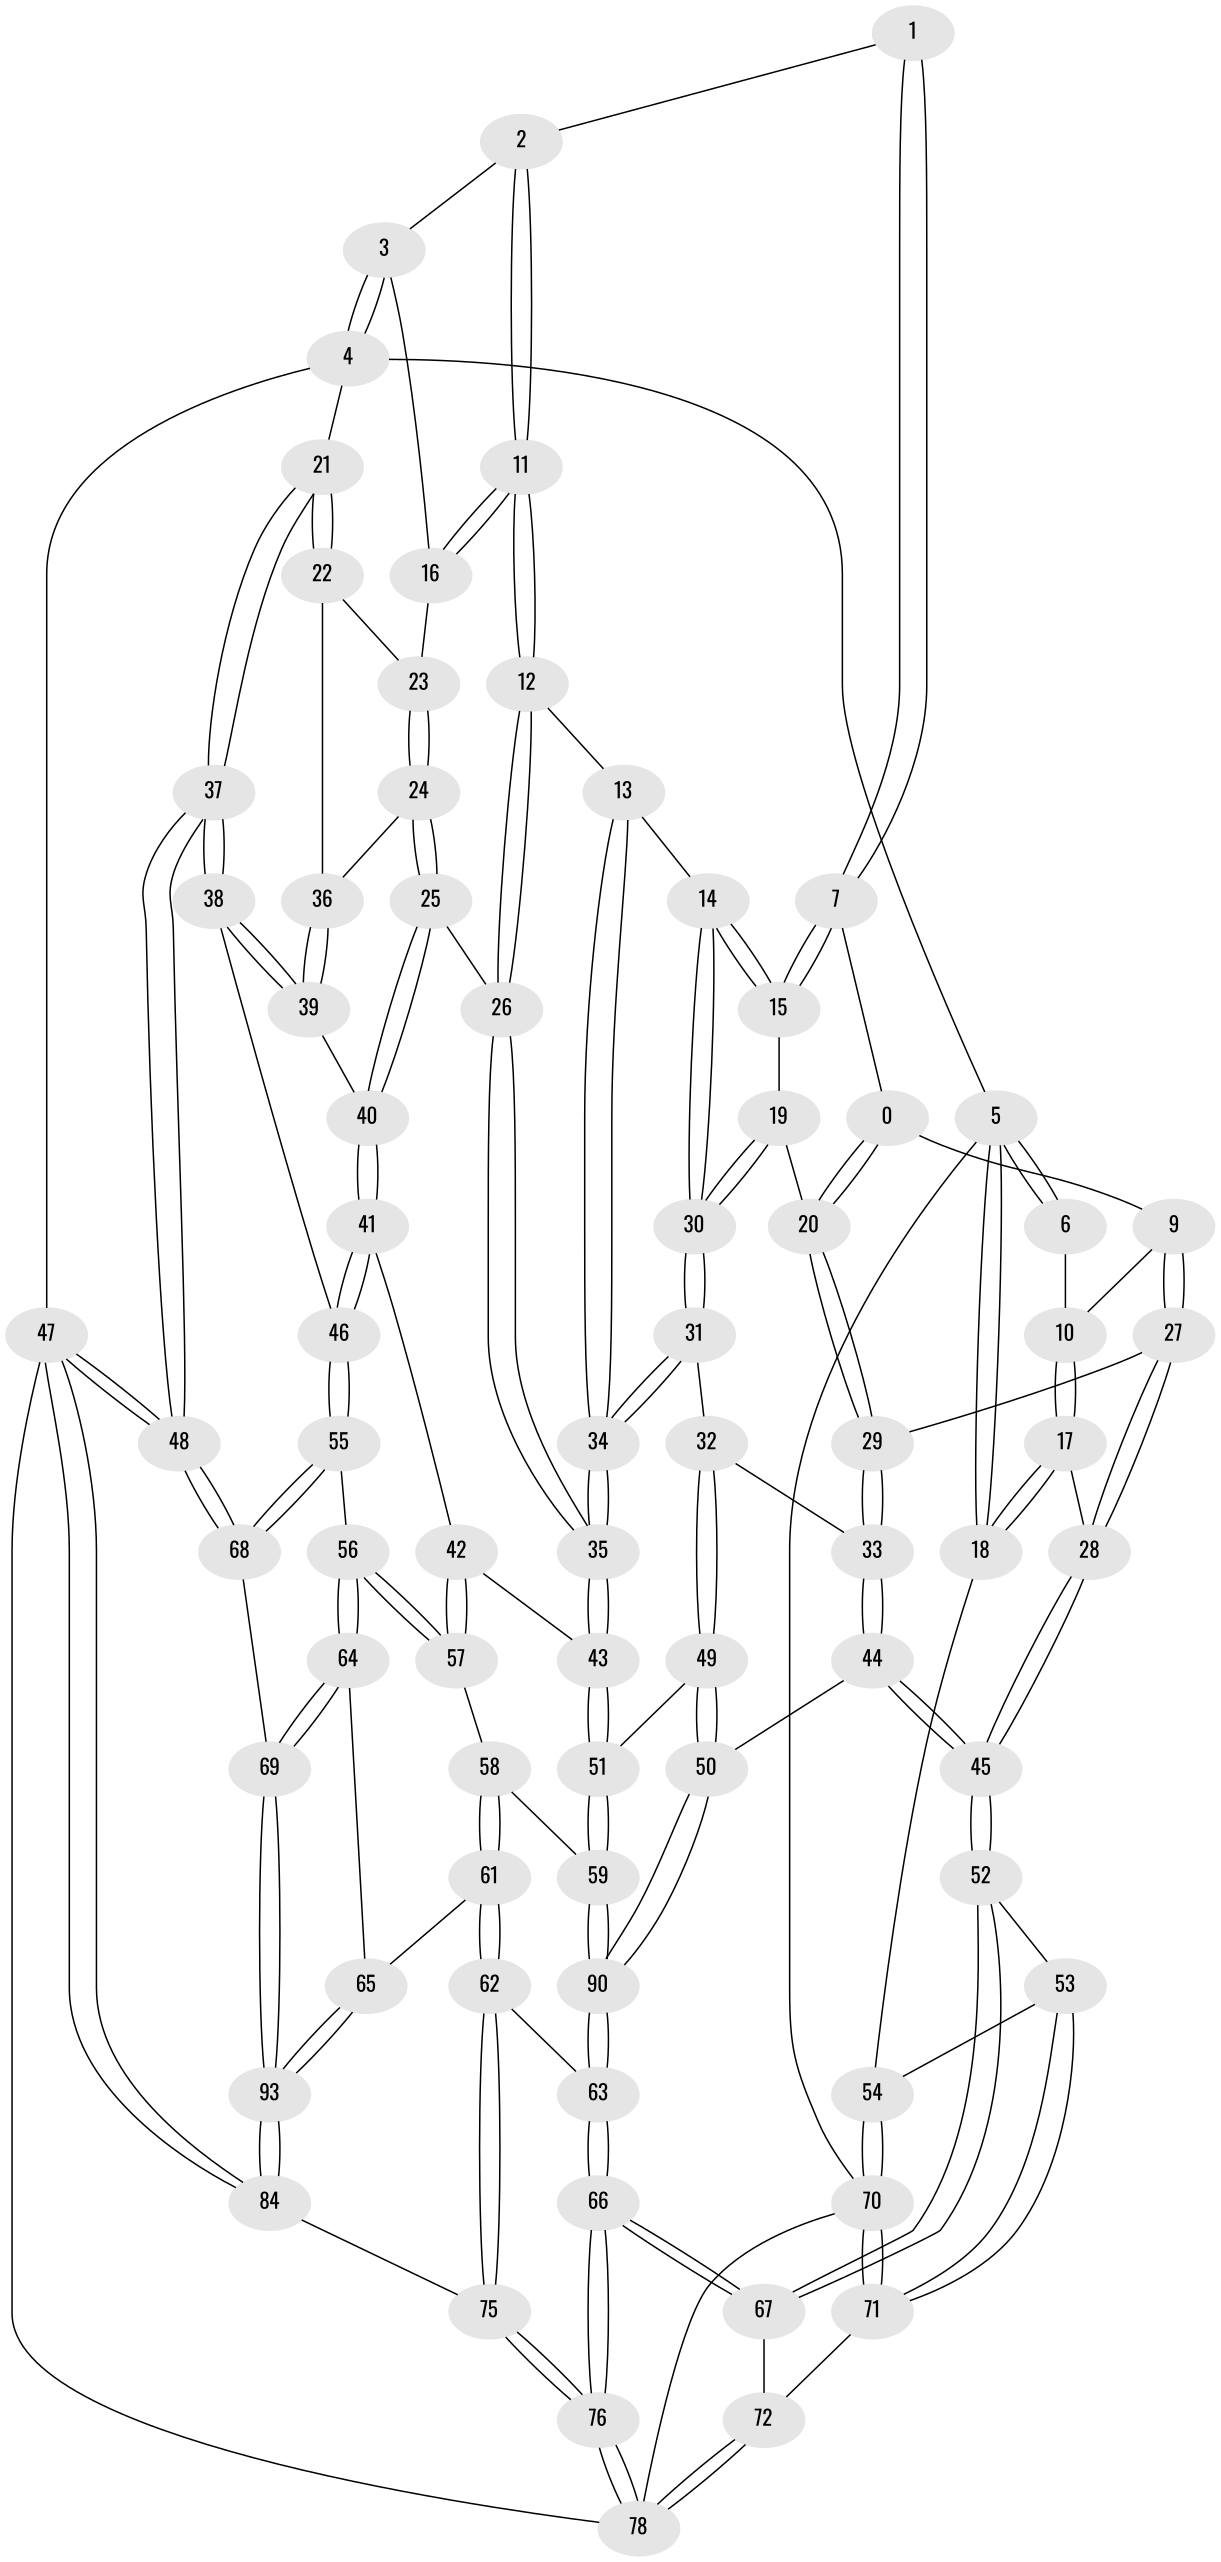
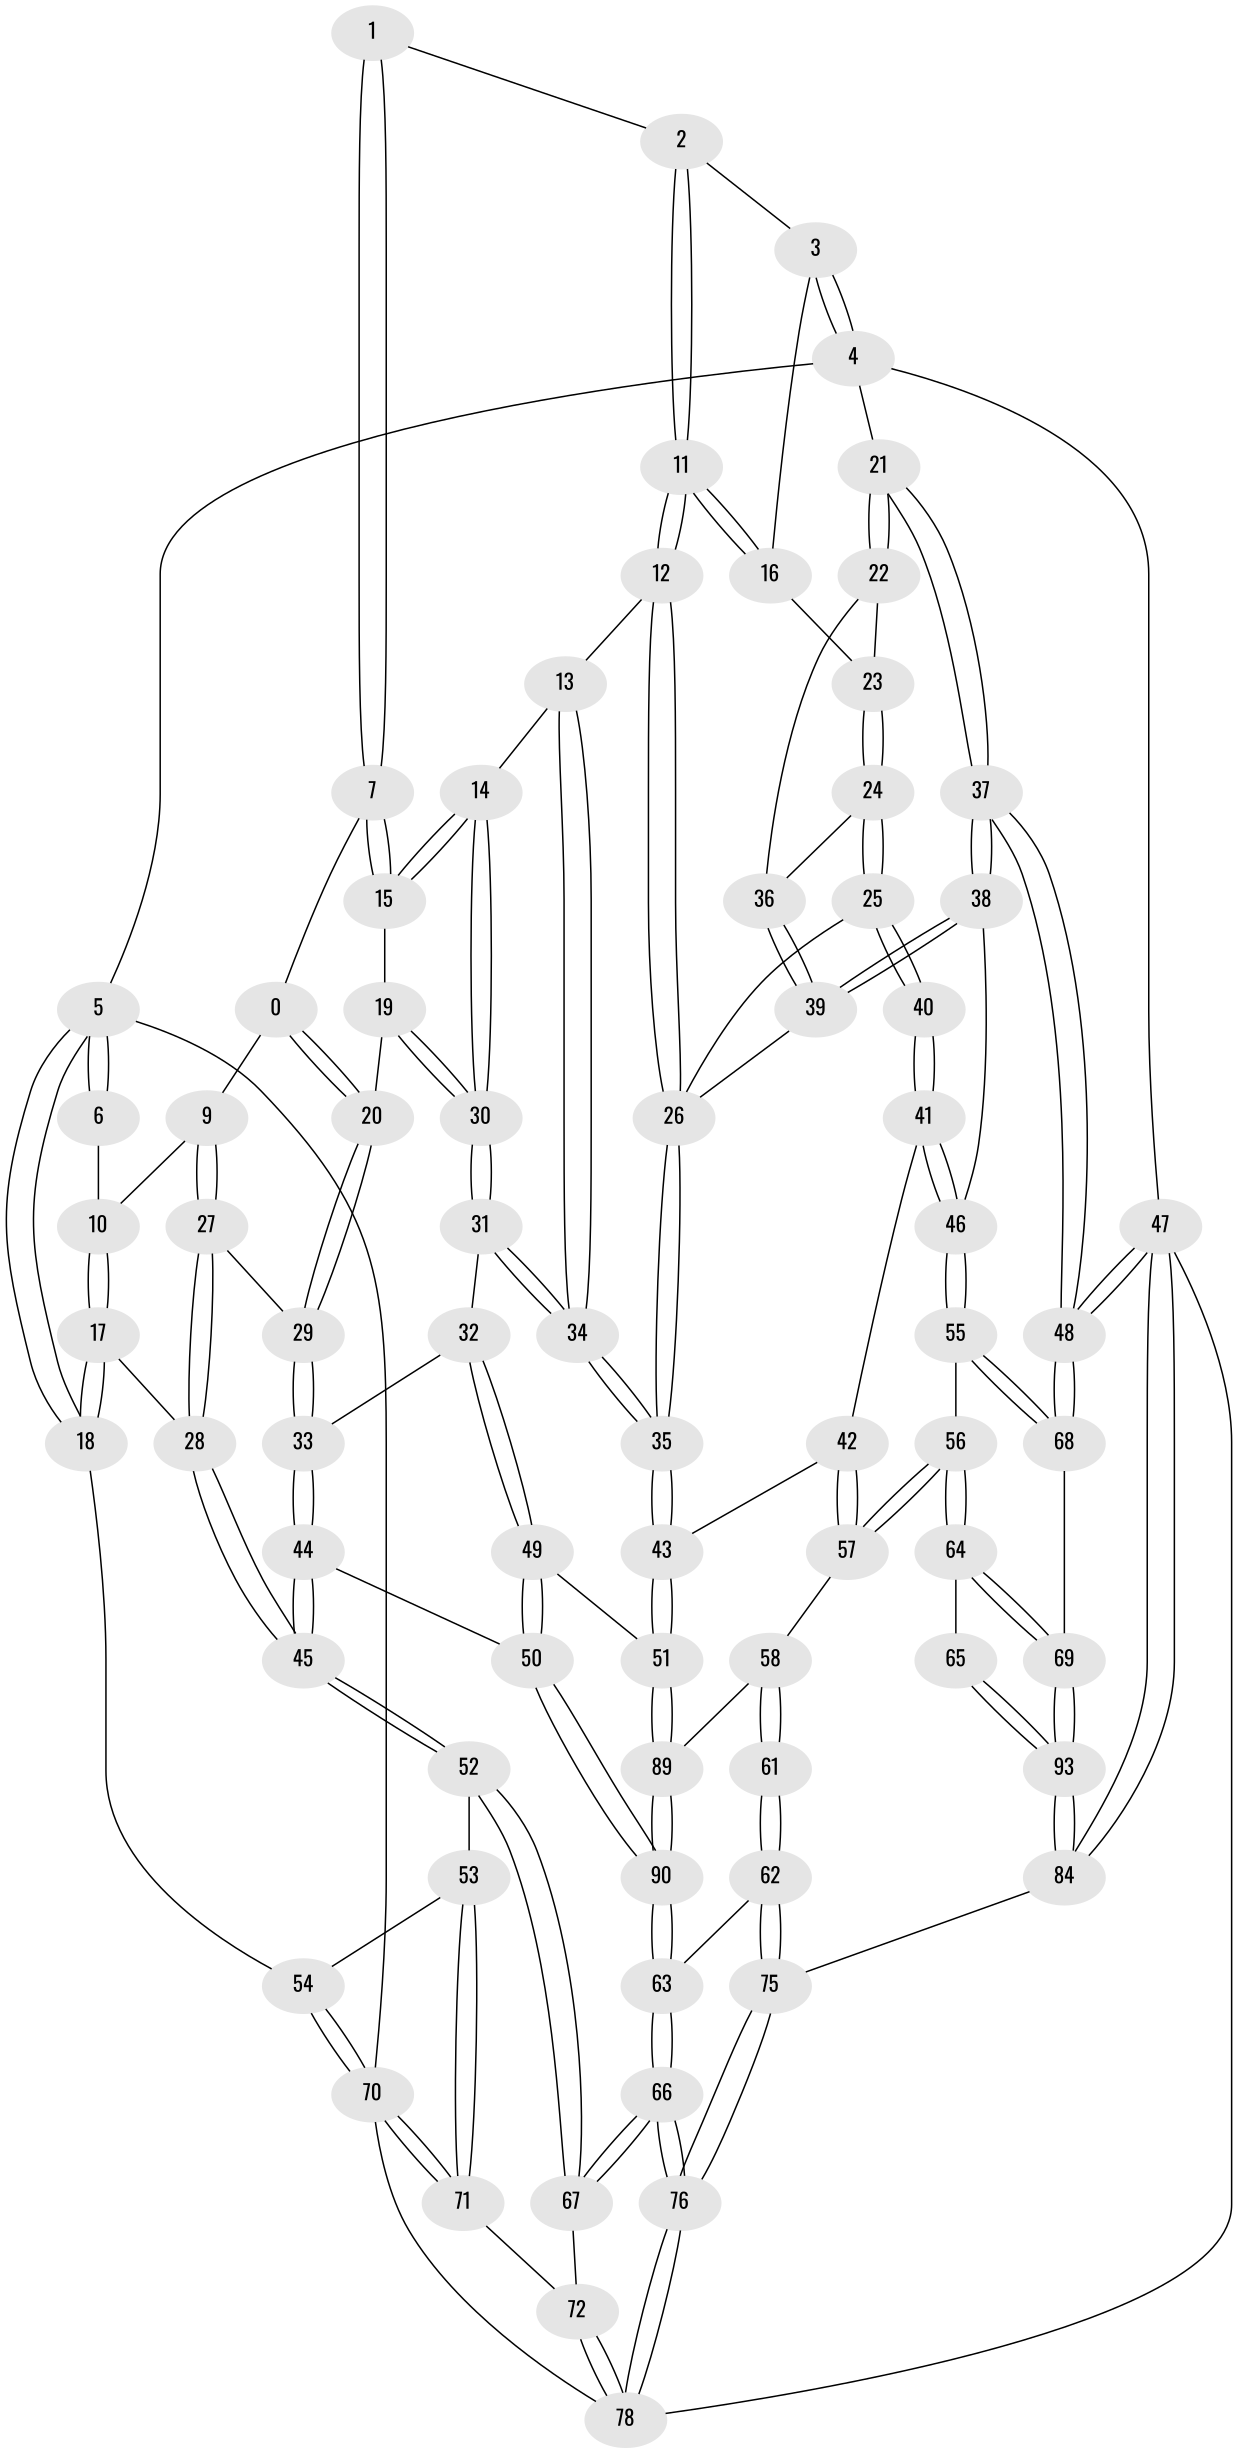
(338, 1064) -> (745, 1064)
(598, 1878) -> (662, 1769)
(428, 1932) -> none
